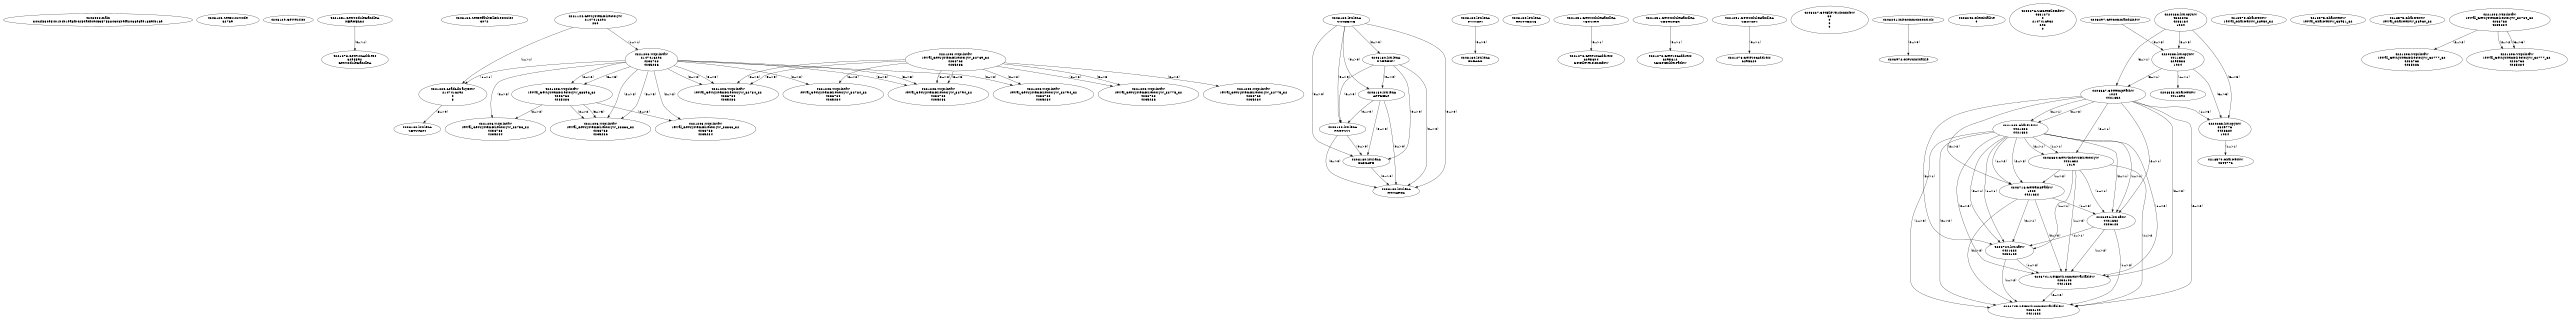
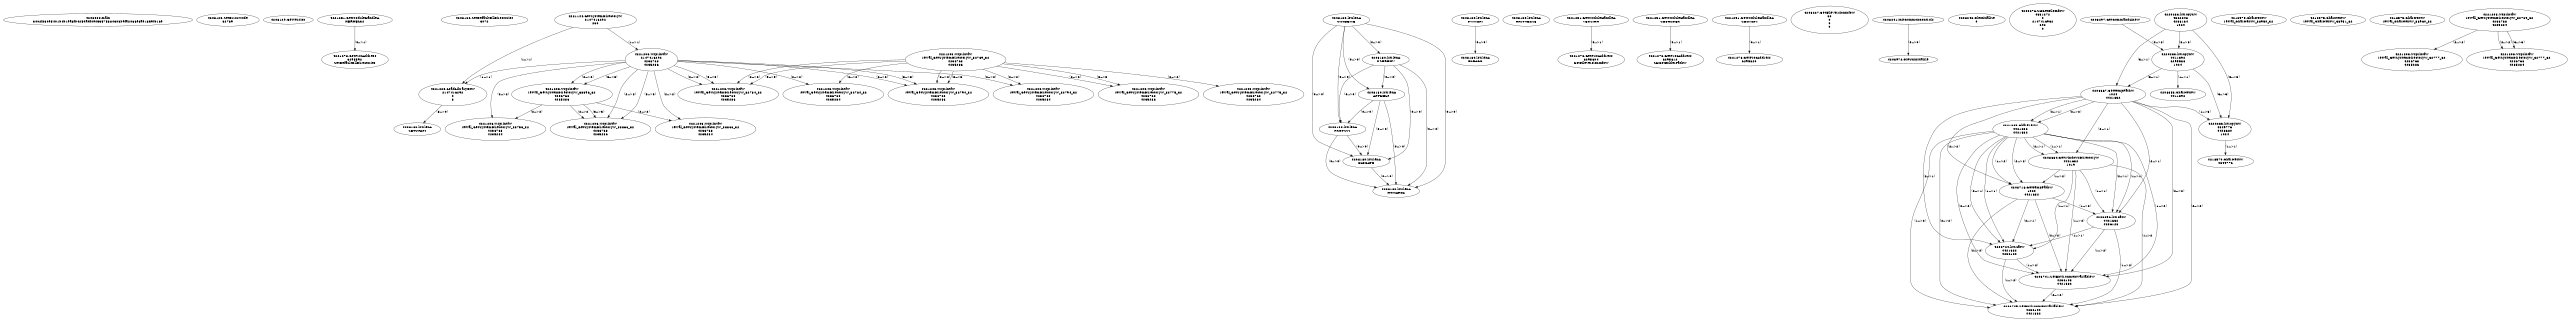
(355, 60) -> (355, 60)
